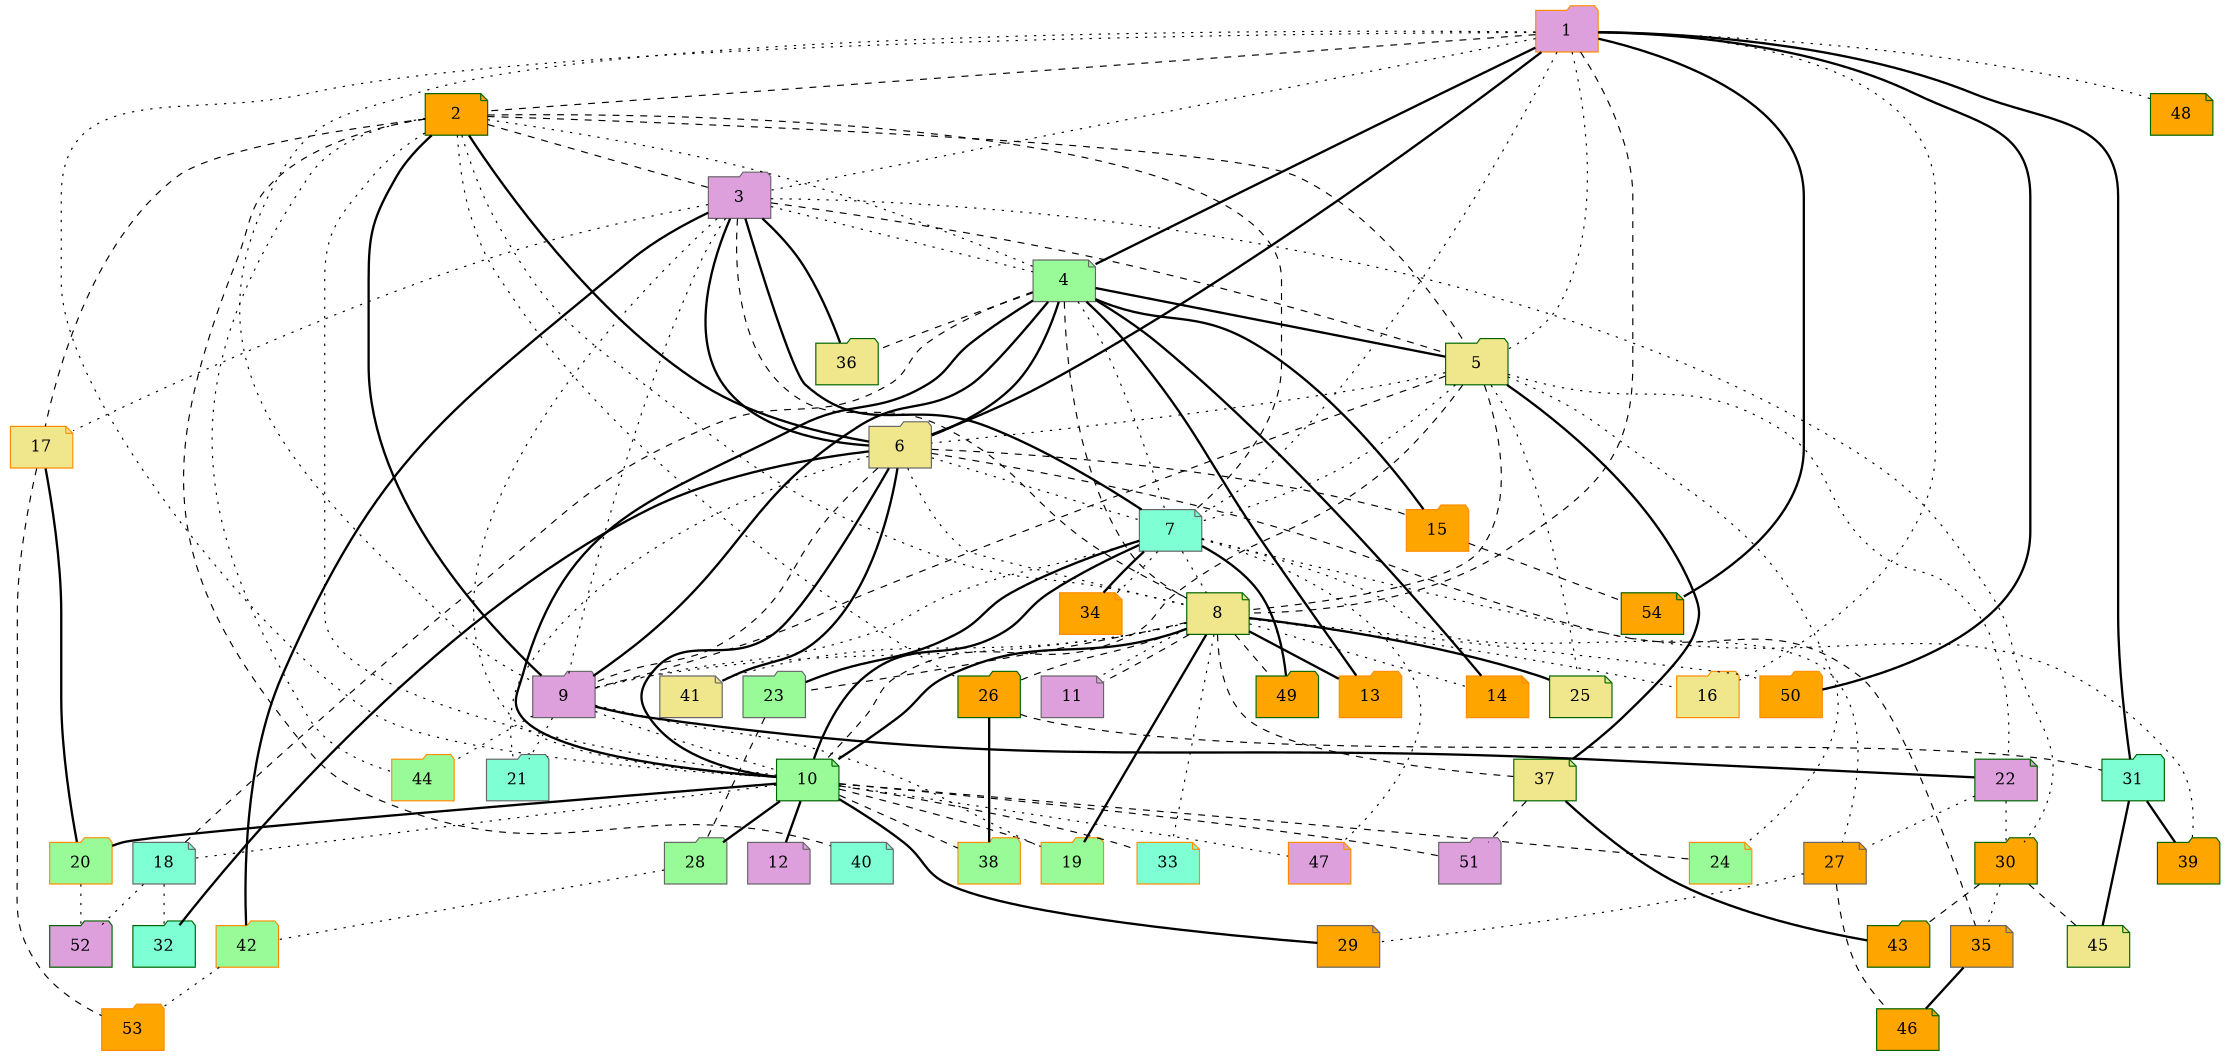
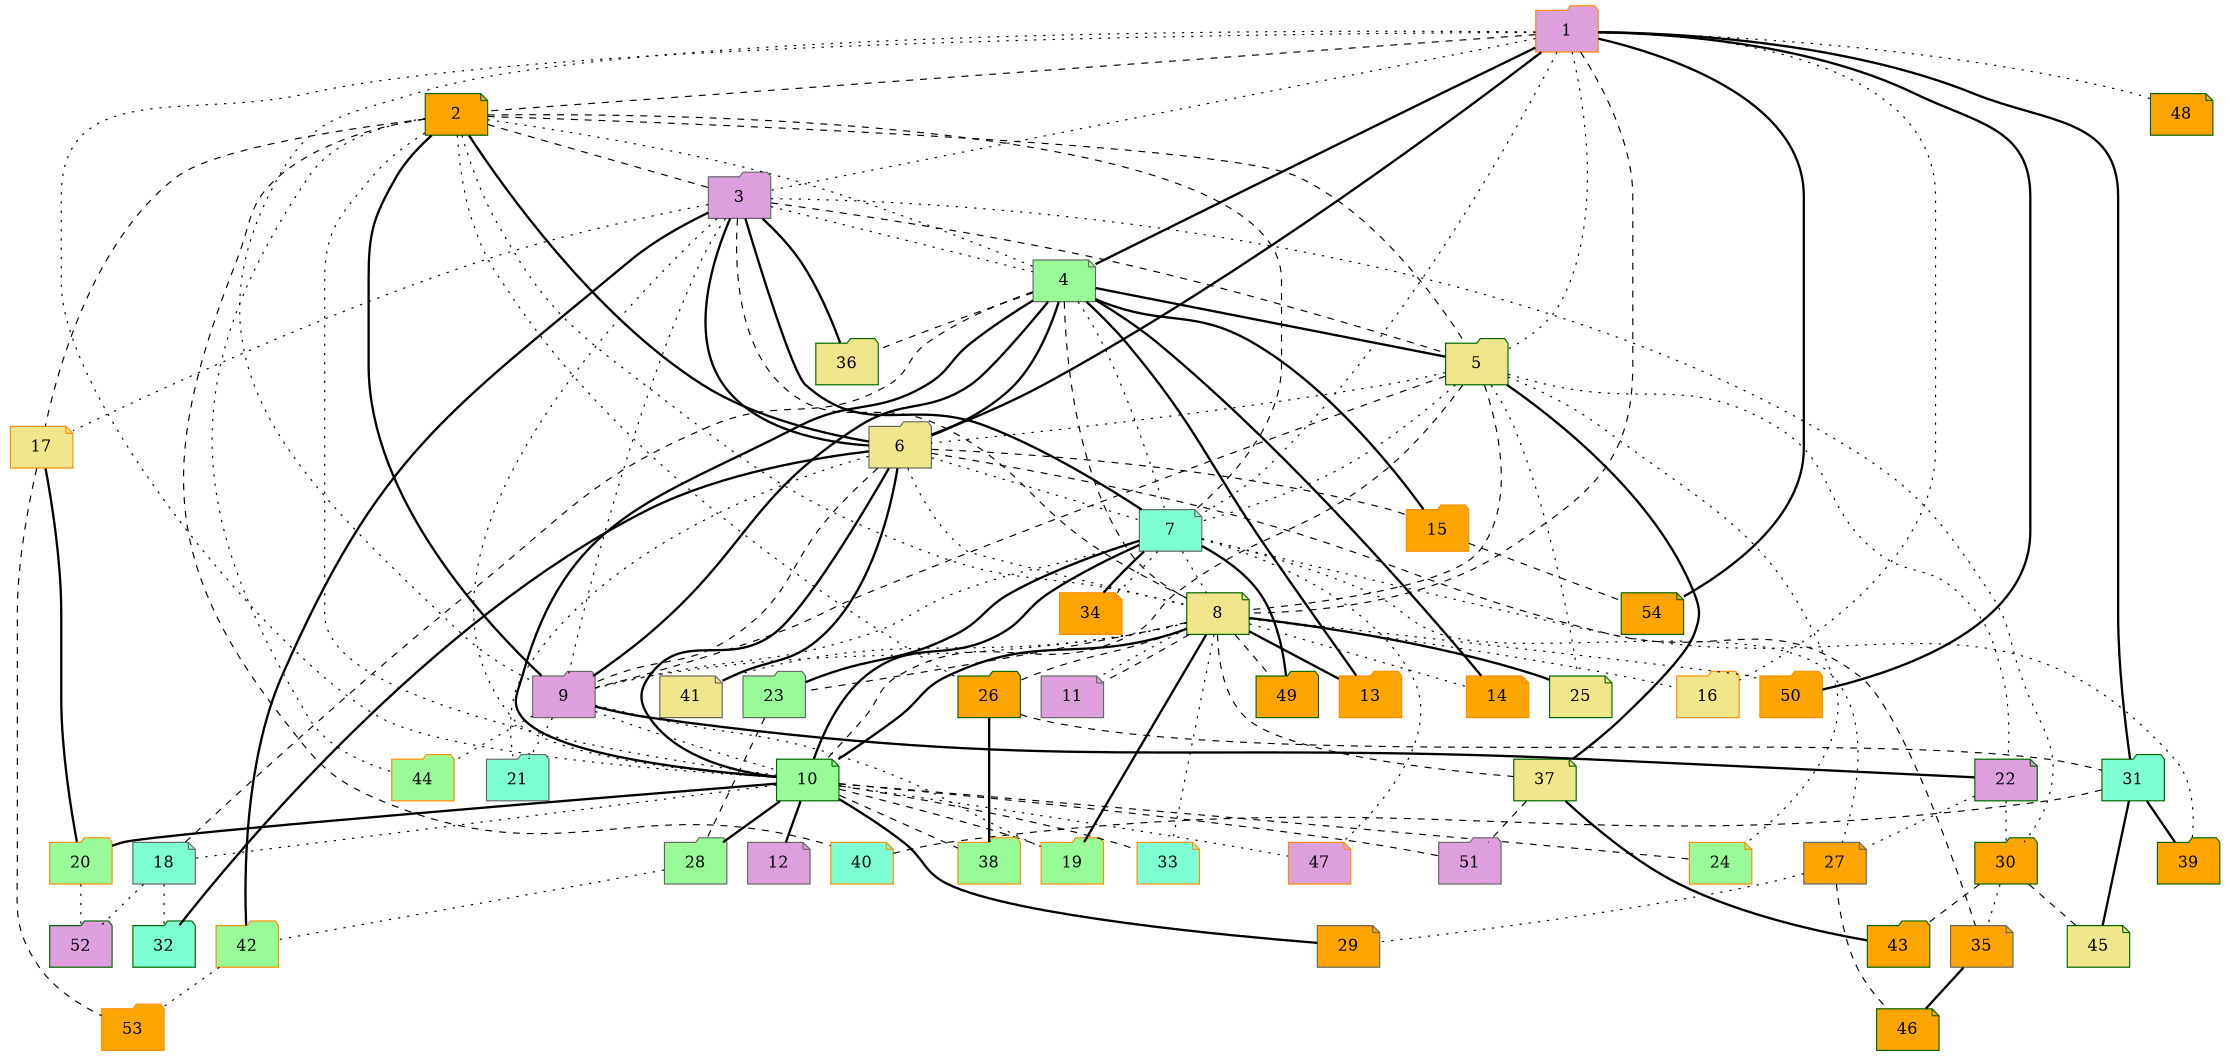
none -> (1498, 822)
(862, 863) -> (862, 863)
